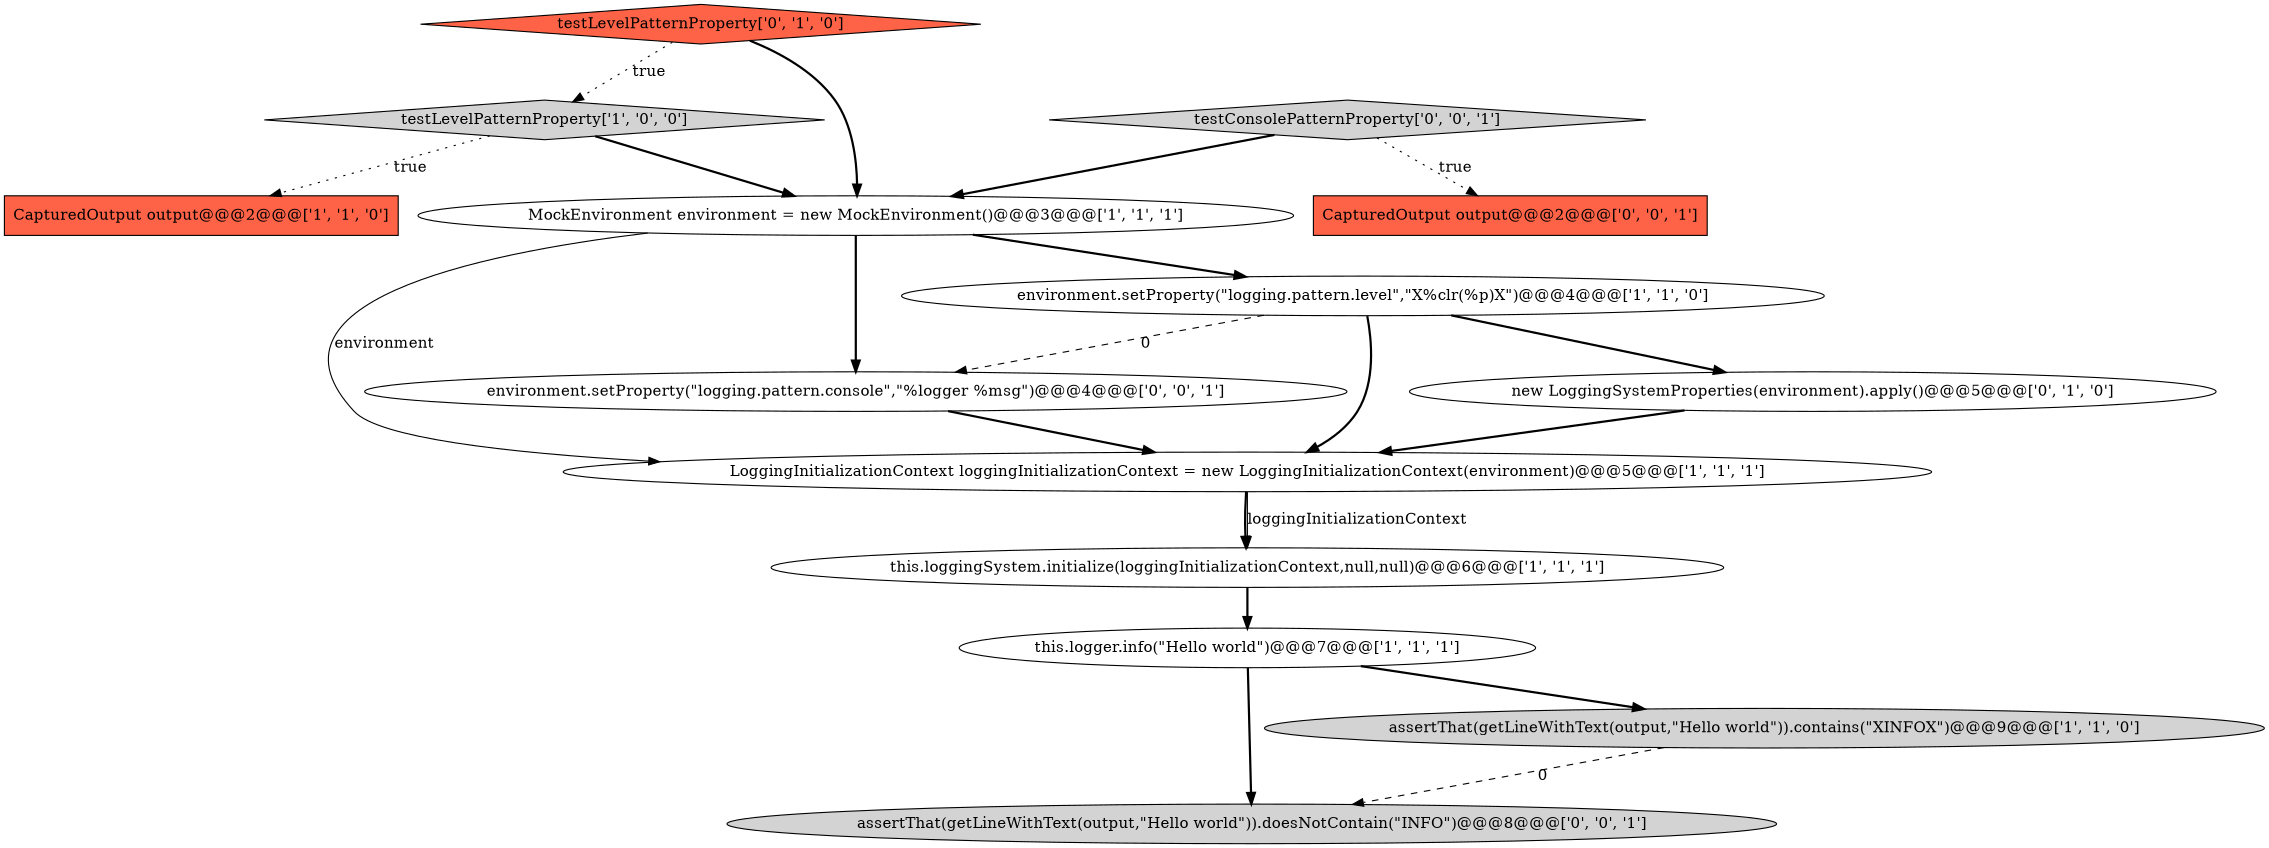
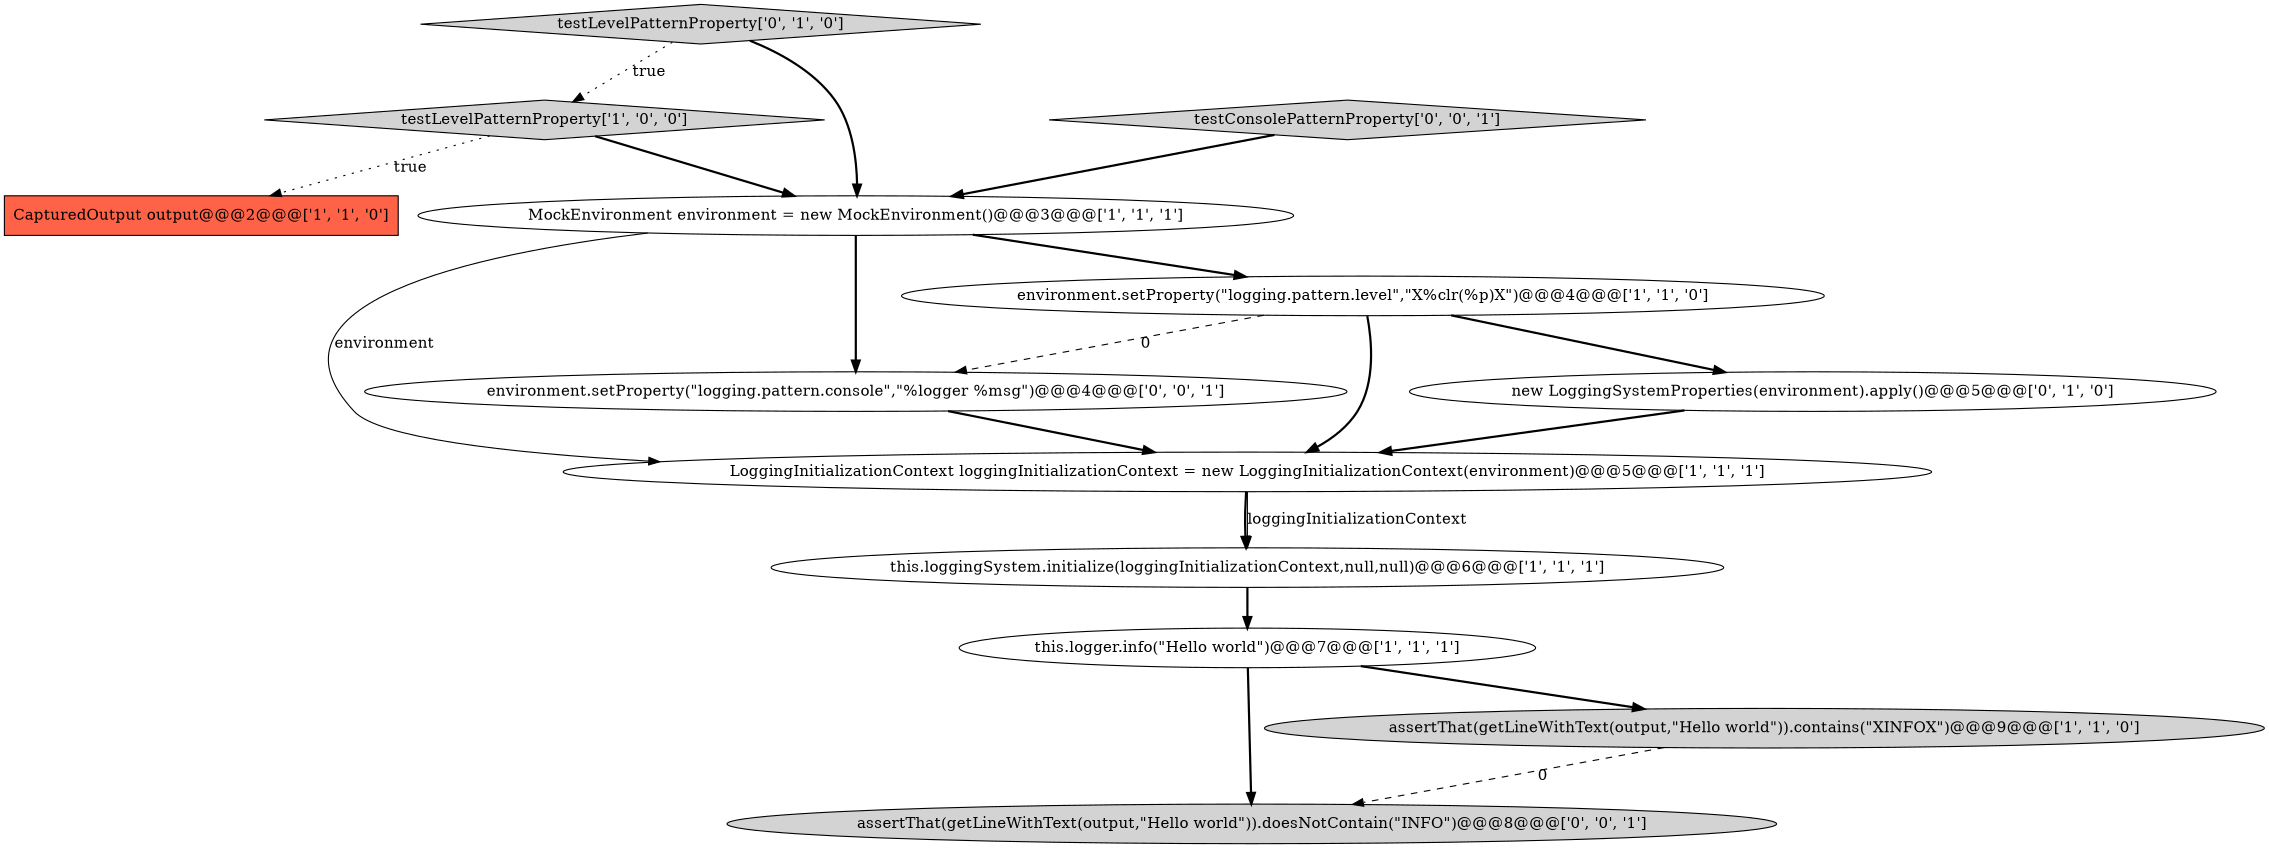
(701, 24) -> (701, 24)
(1510, 216) -> none
